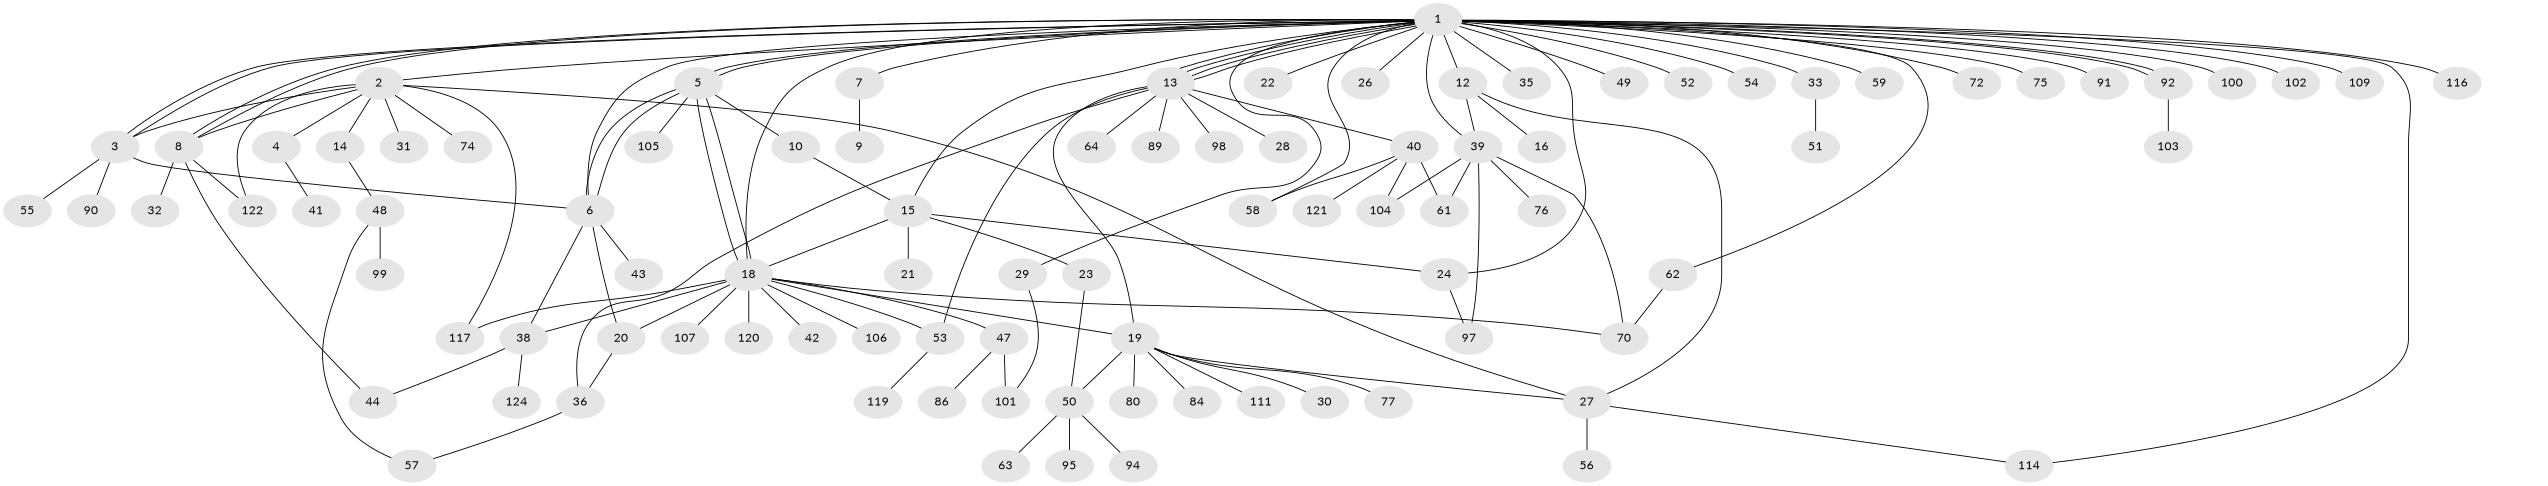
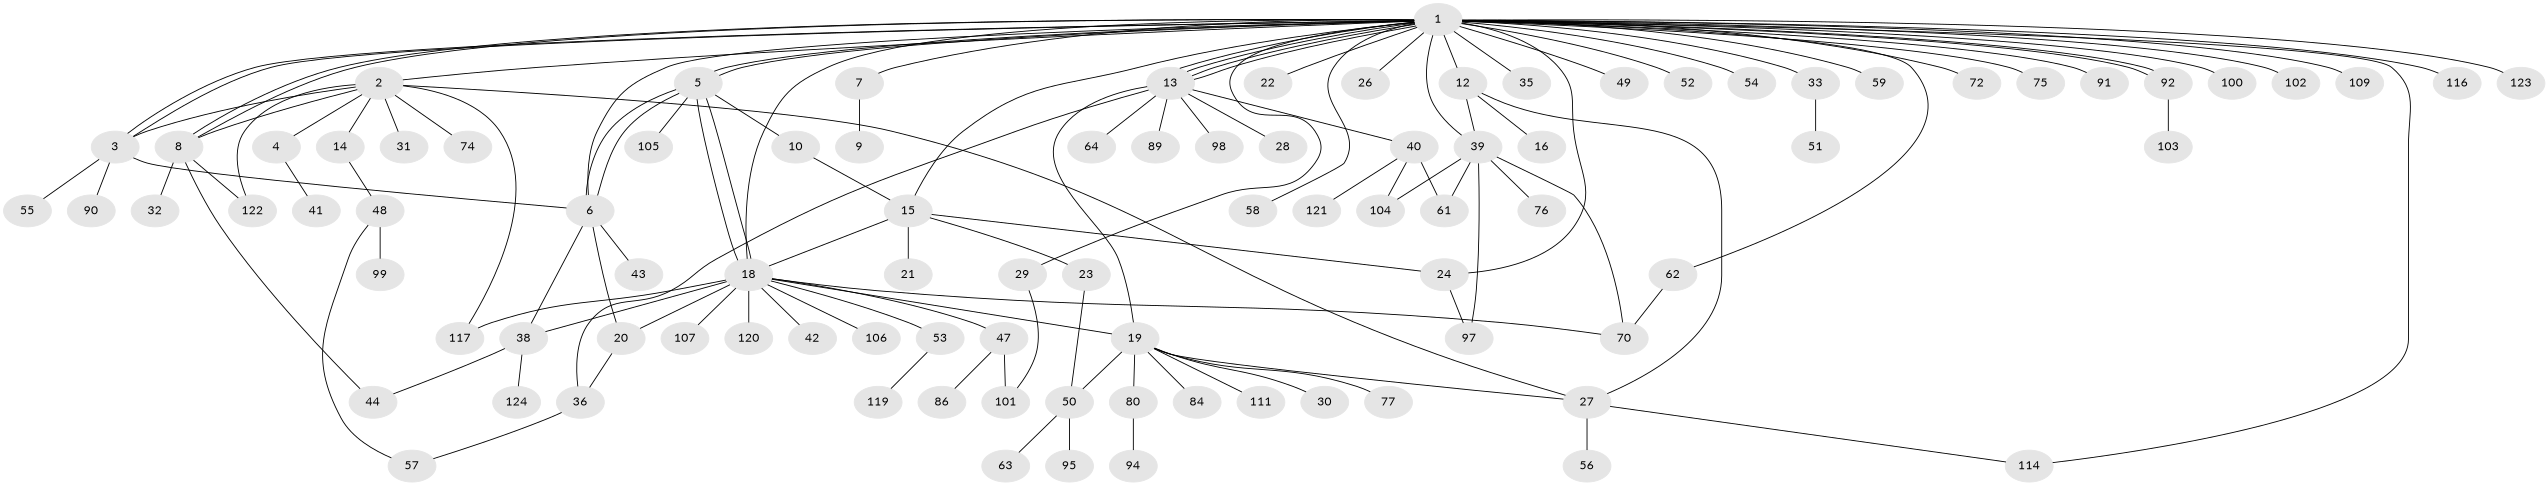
none -> (2521, 83)
(1012, 173) -> none
(1333, 178) -> none
(1101, 434) -> (1133, 434)
